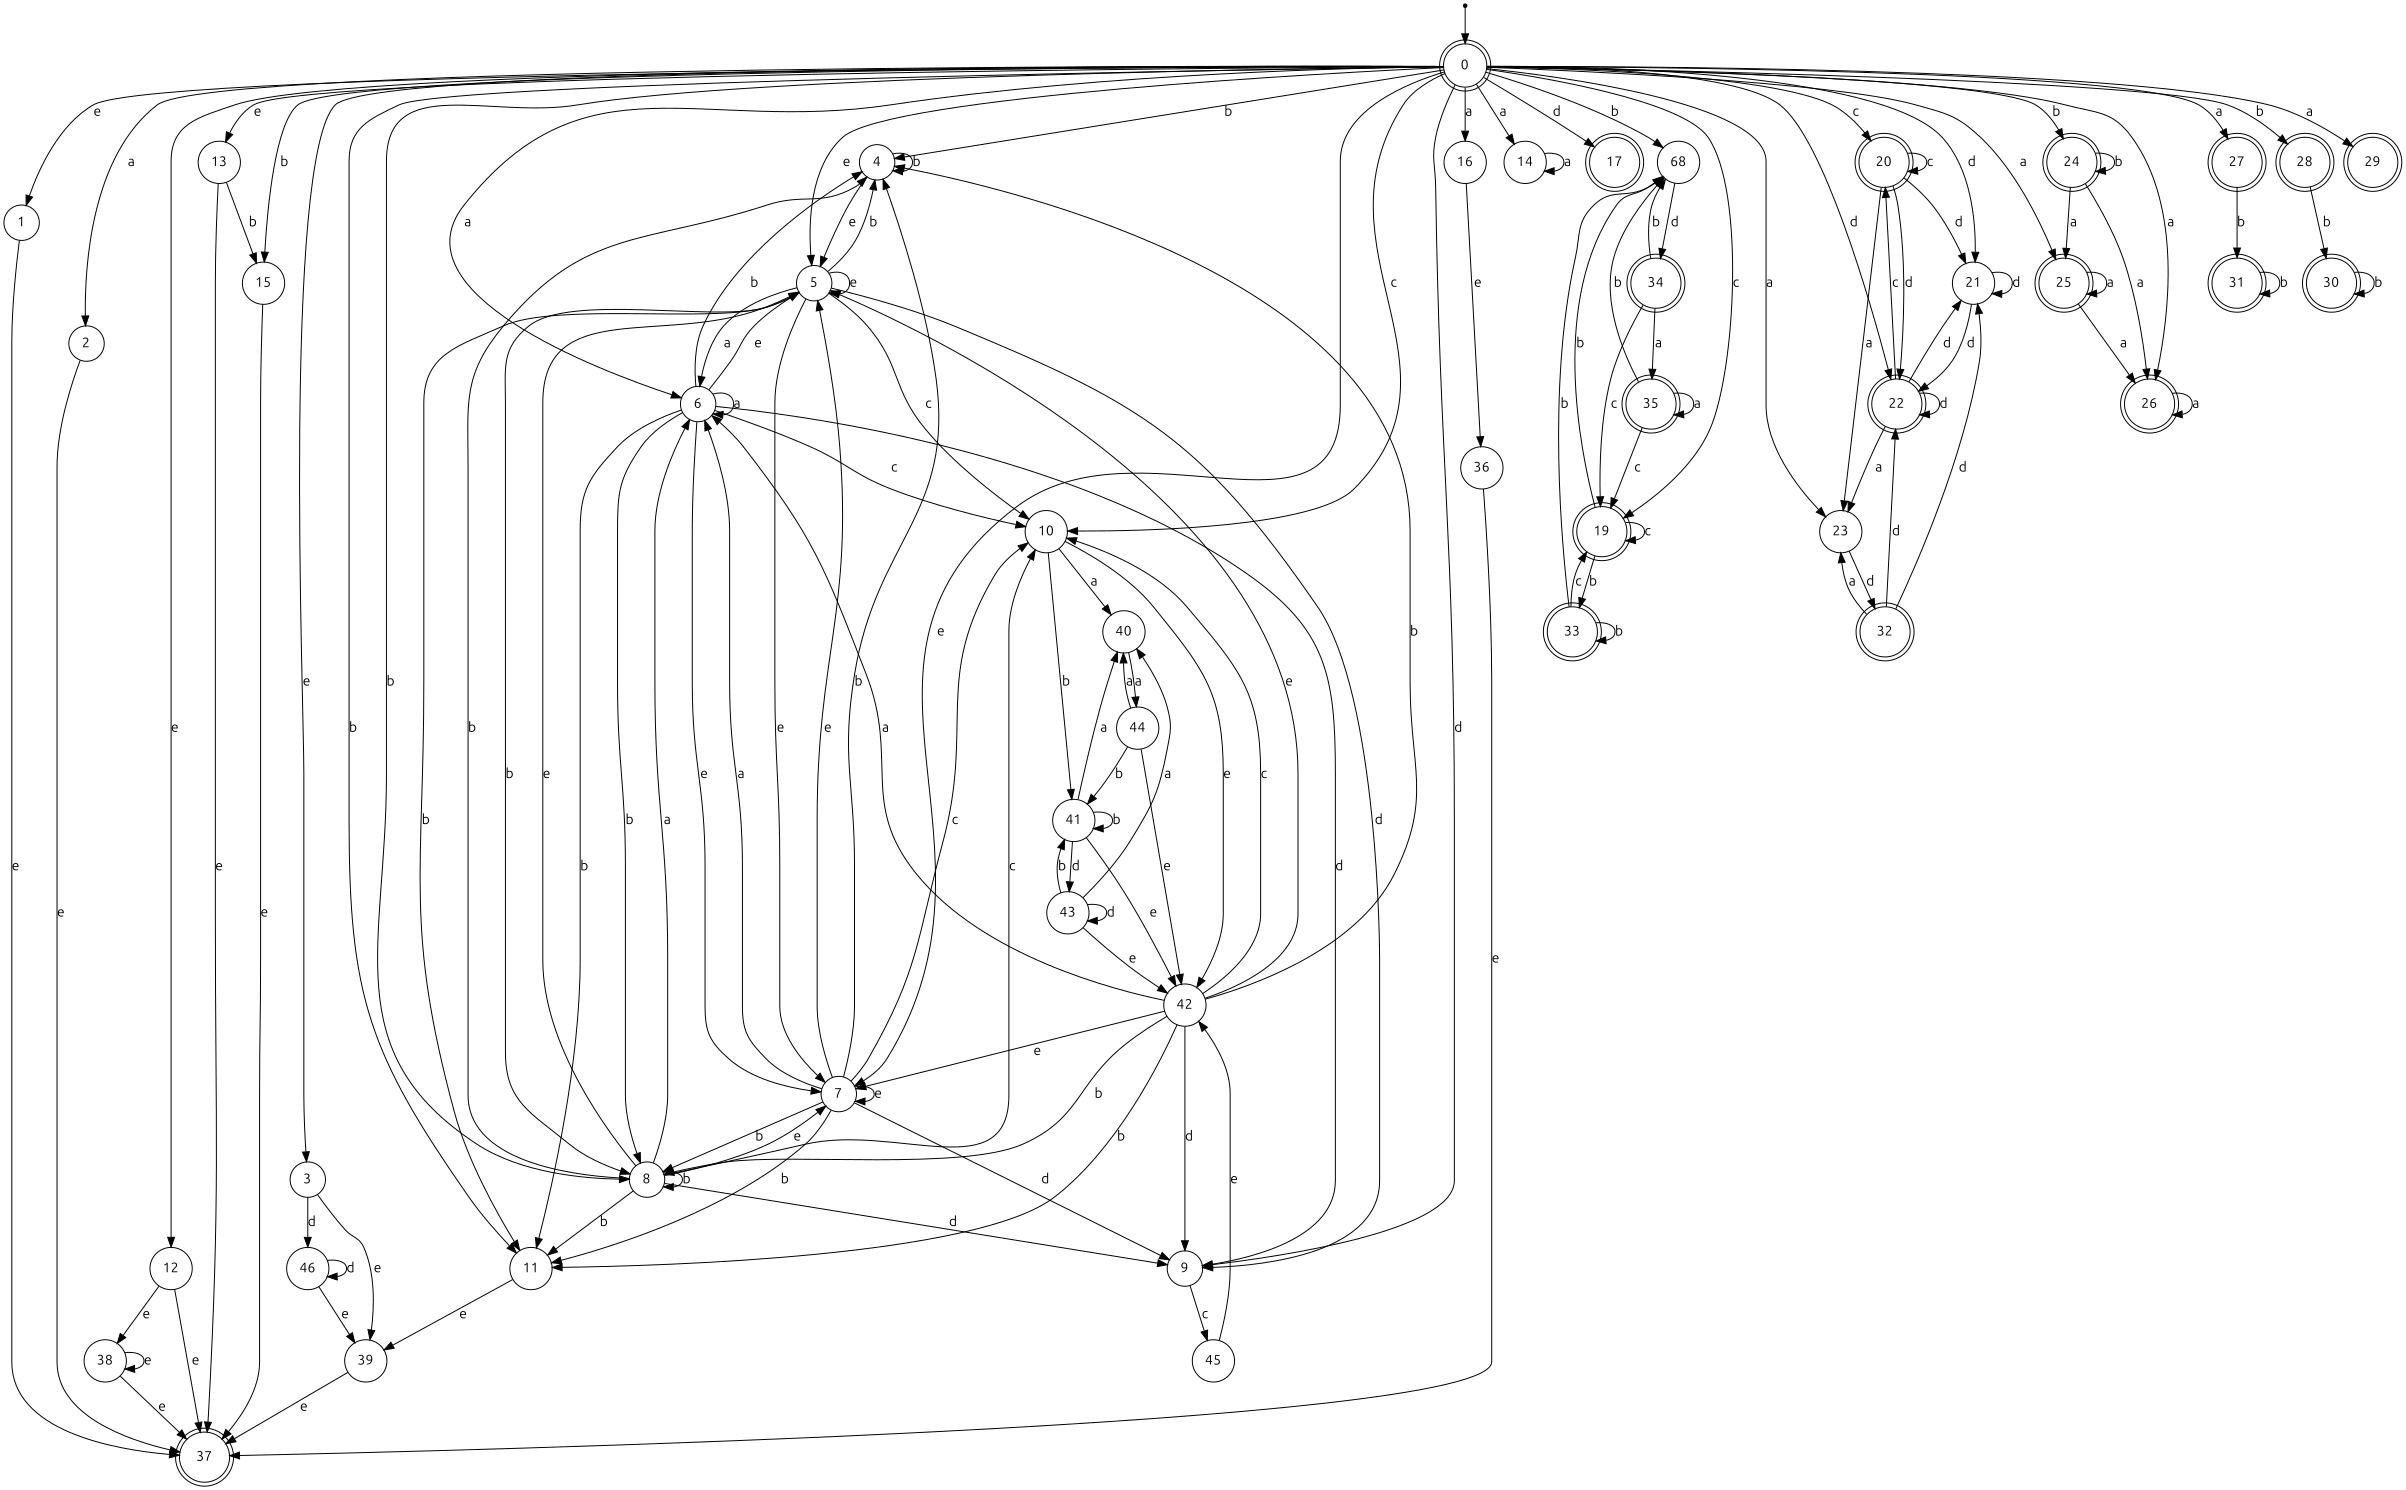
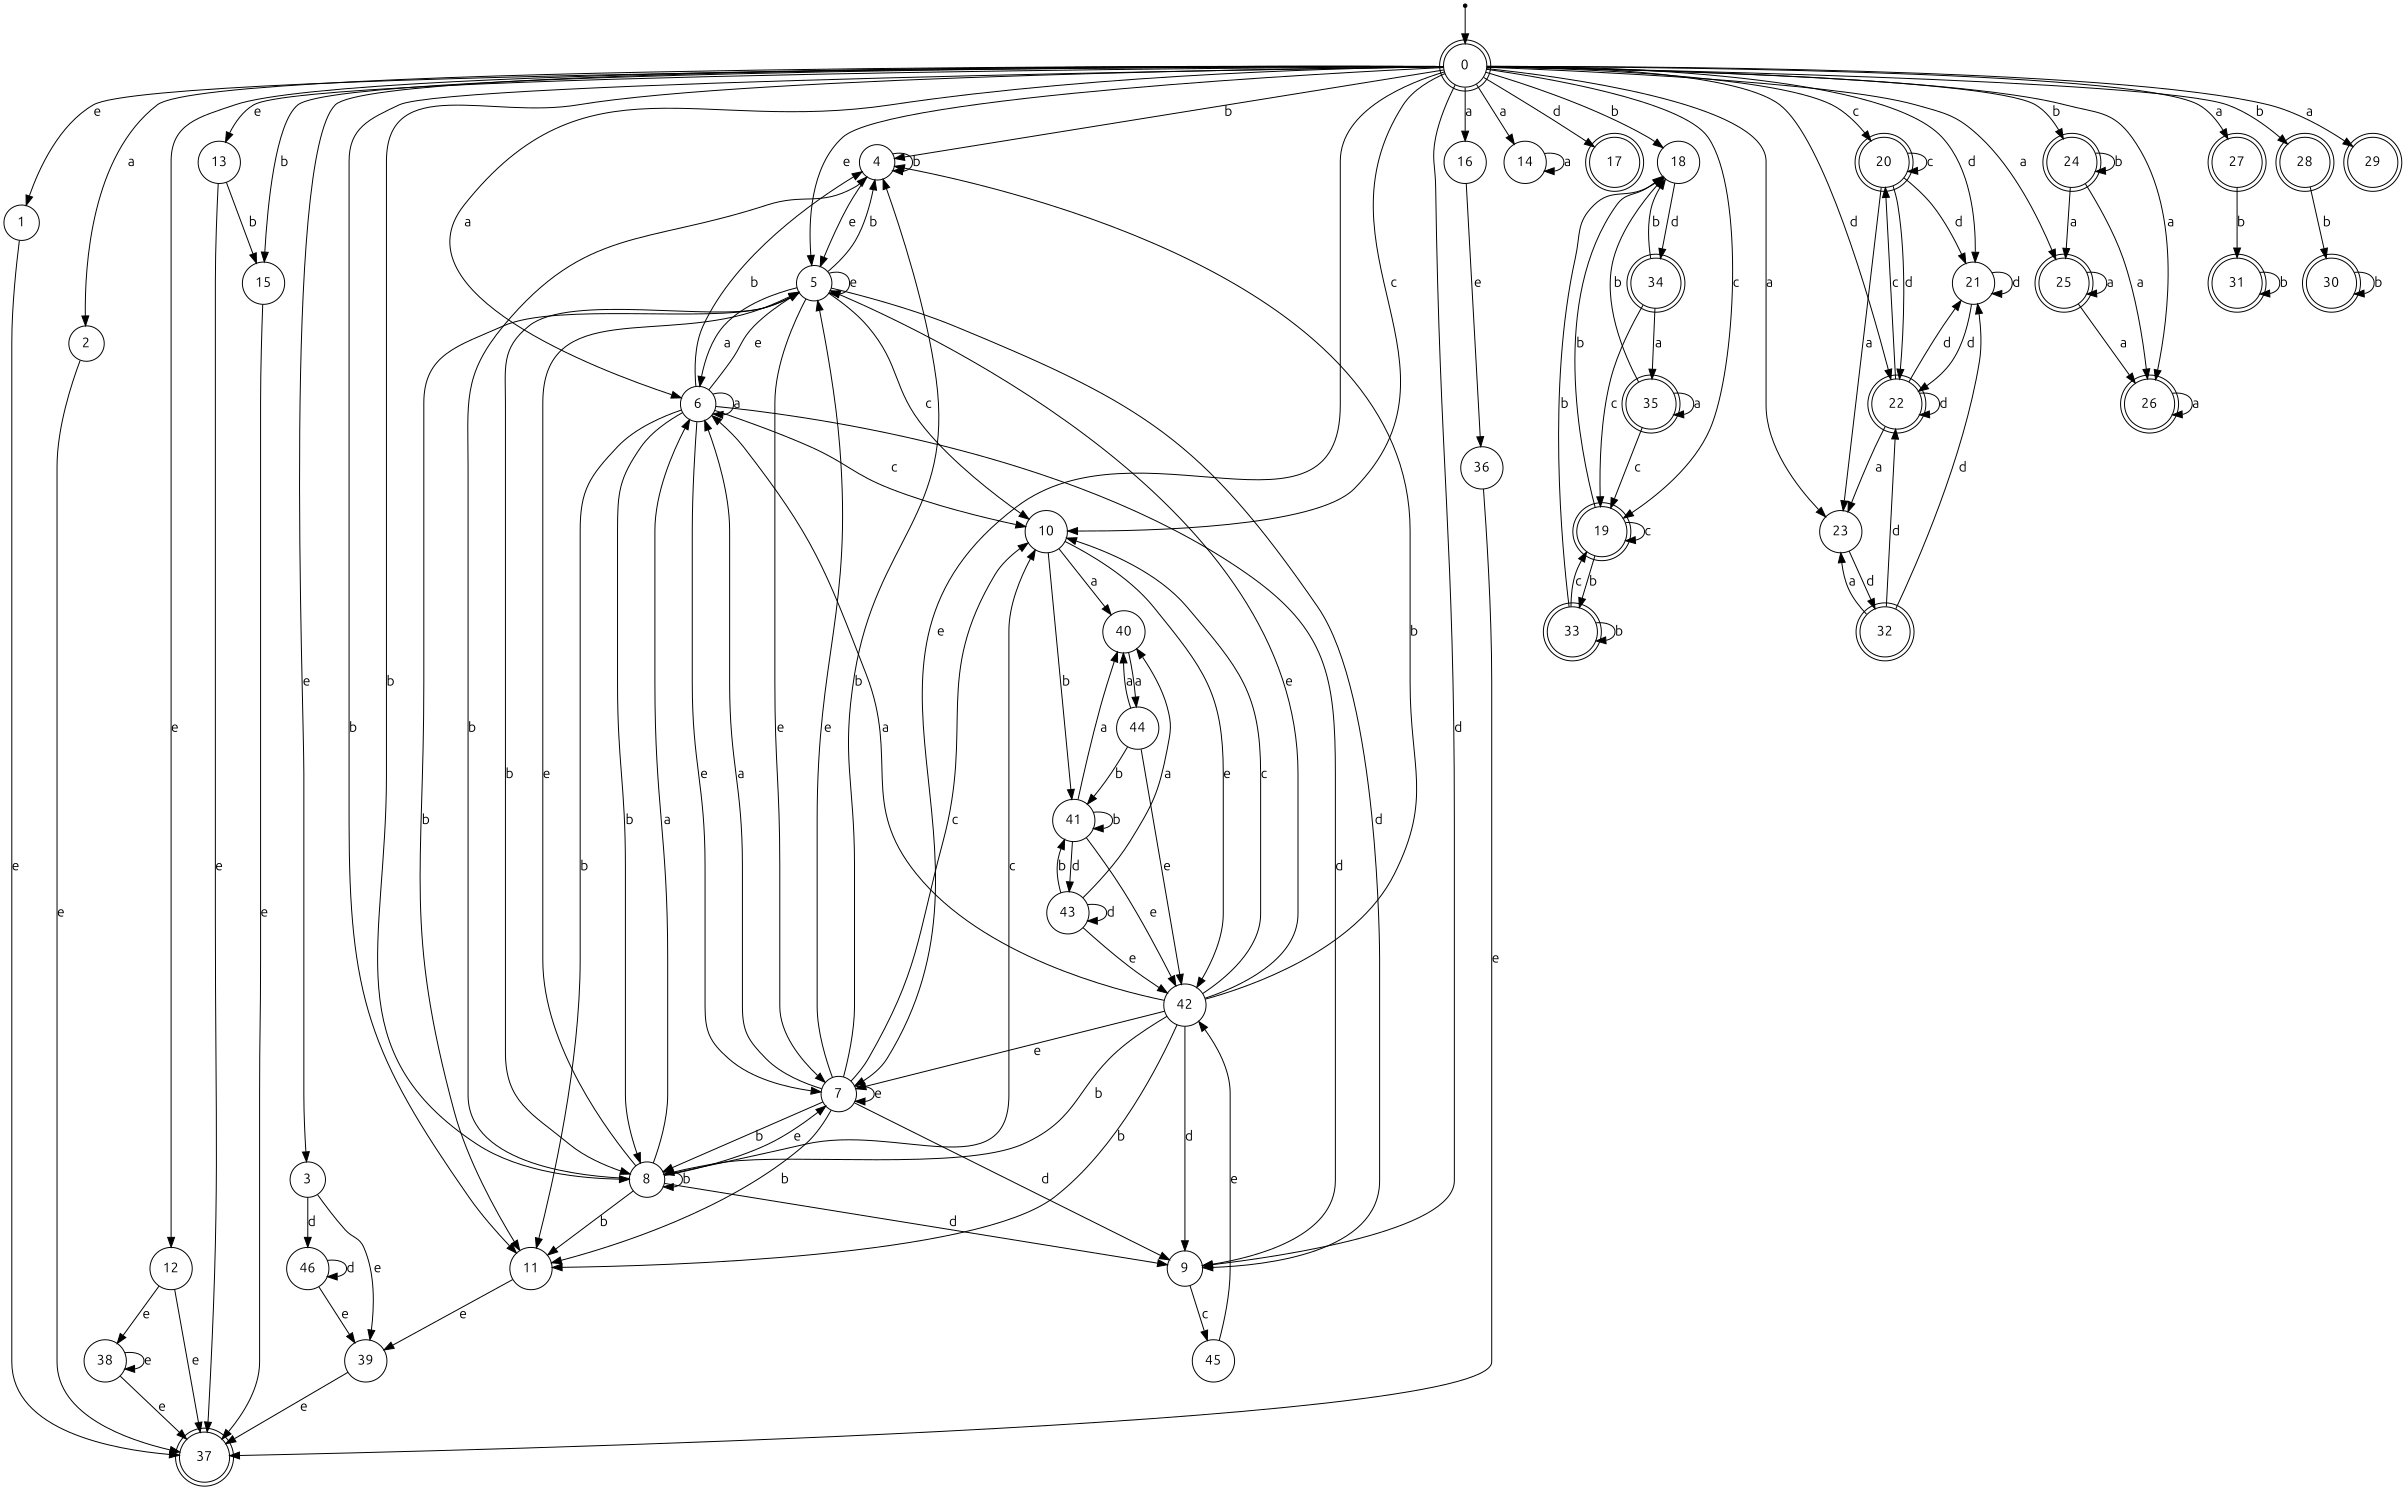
(1679, 162) -> (1679, 162)
